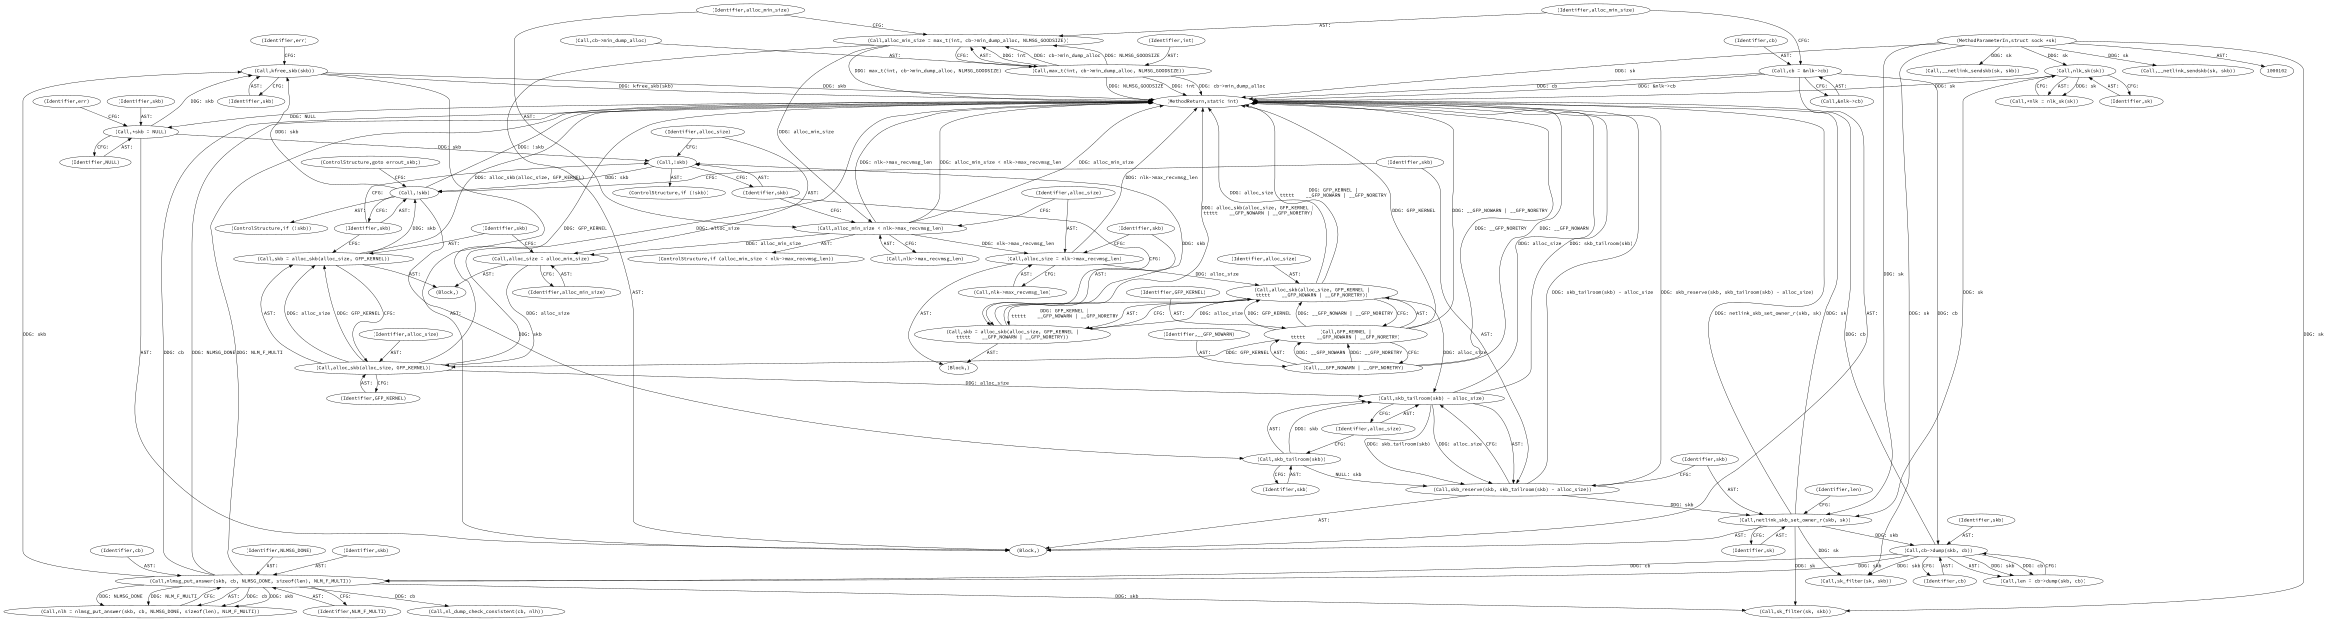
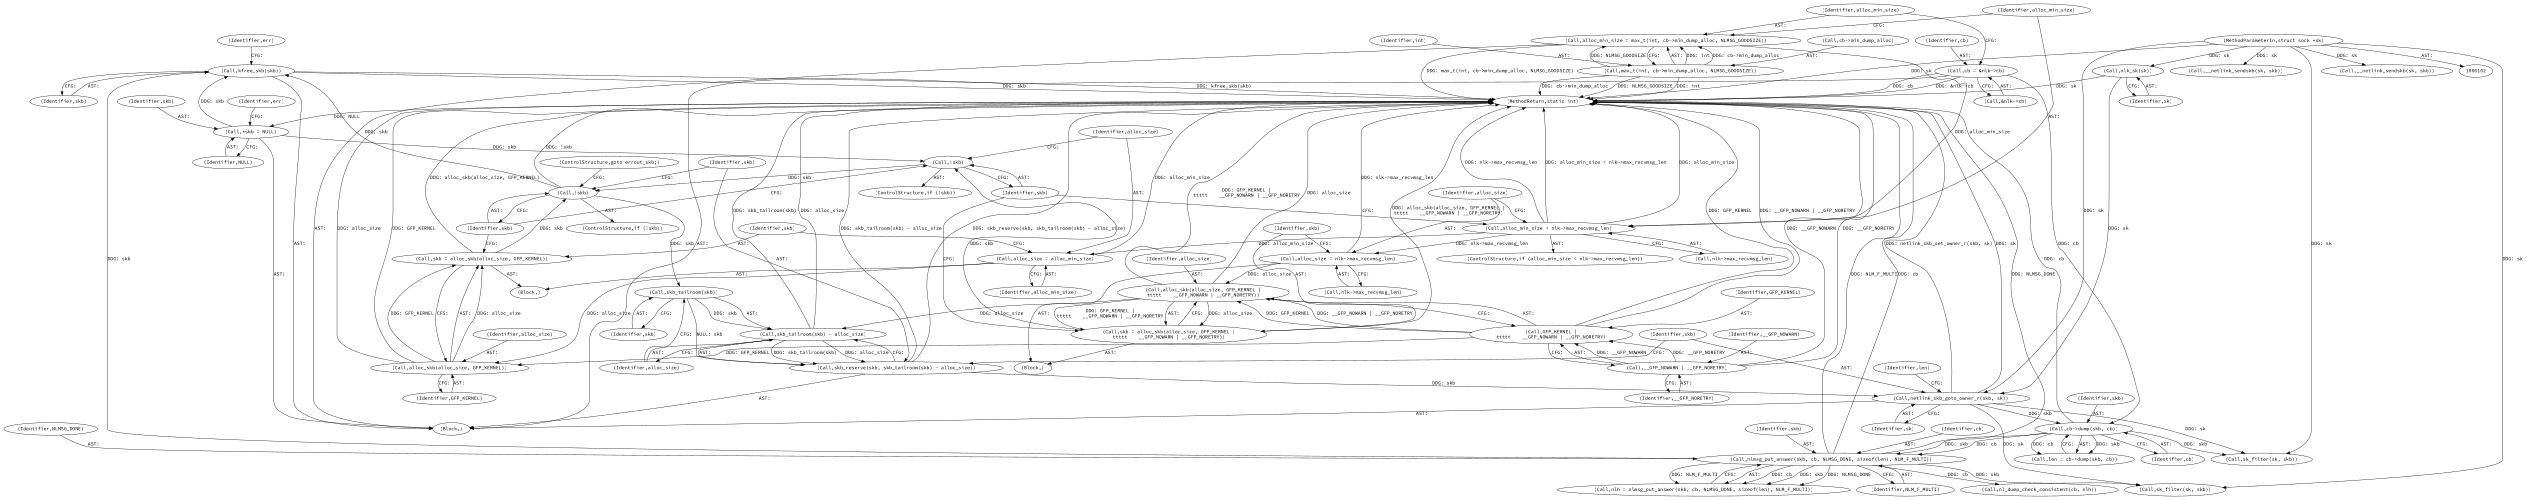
(2044, 102) -> none
none -> (1206, 116)
(903, 383) -> none
none -> (1677, 398)
(1795, 520) -> (1951, 398)
